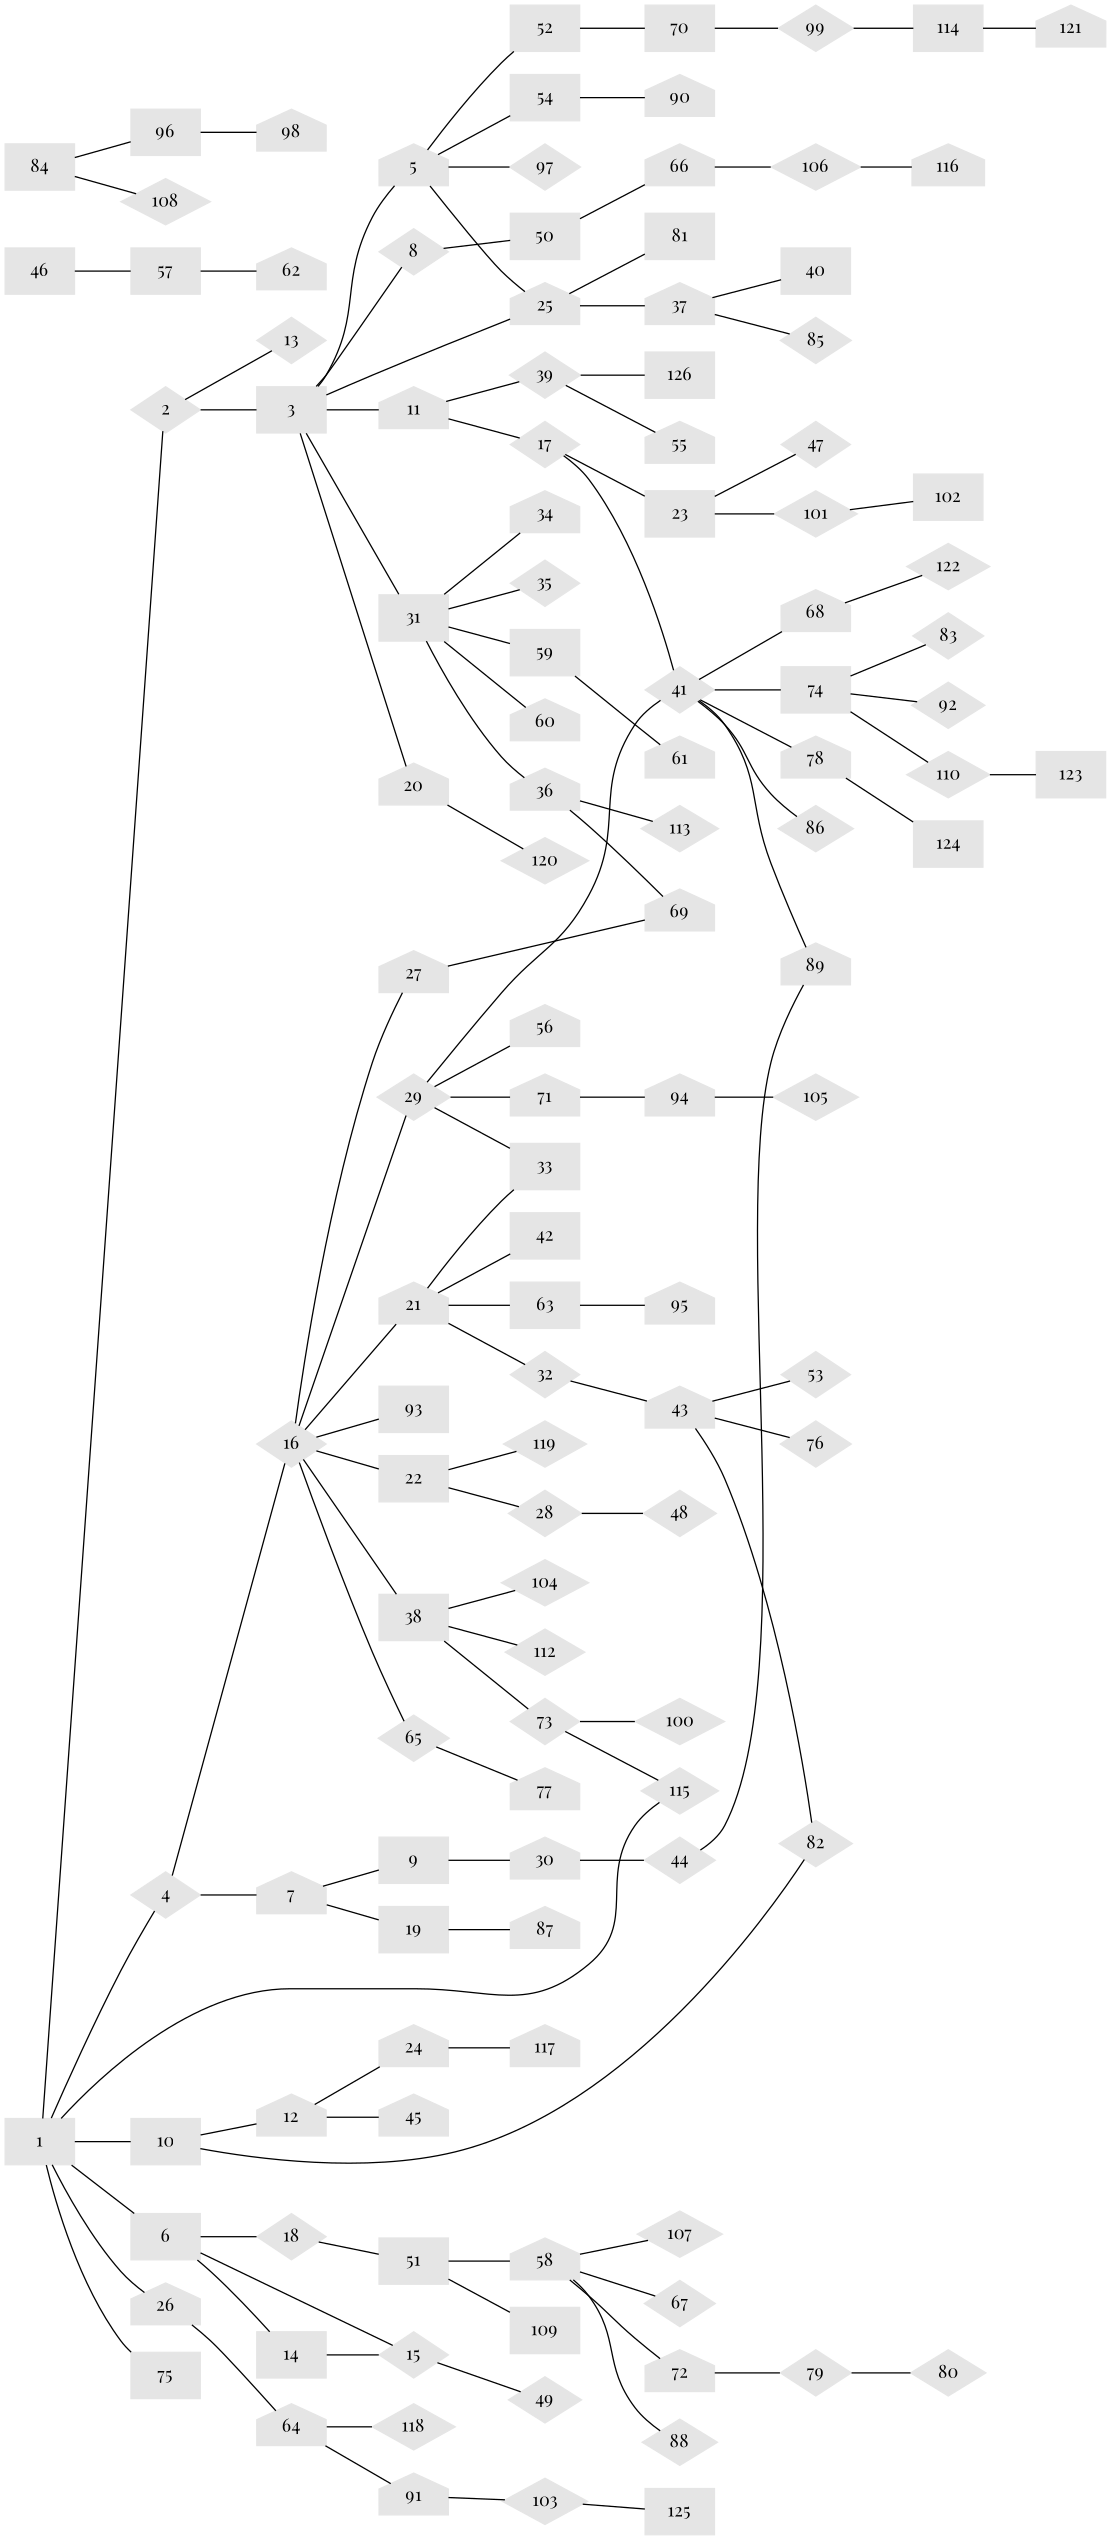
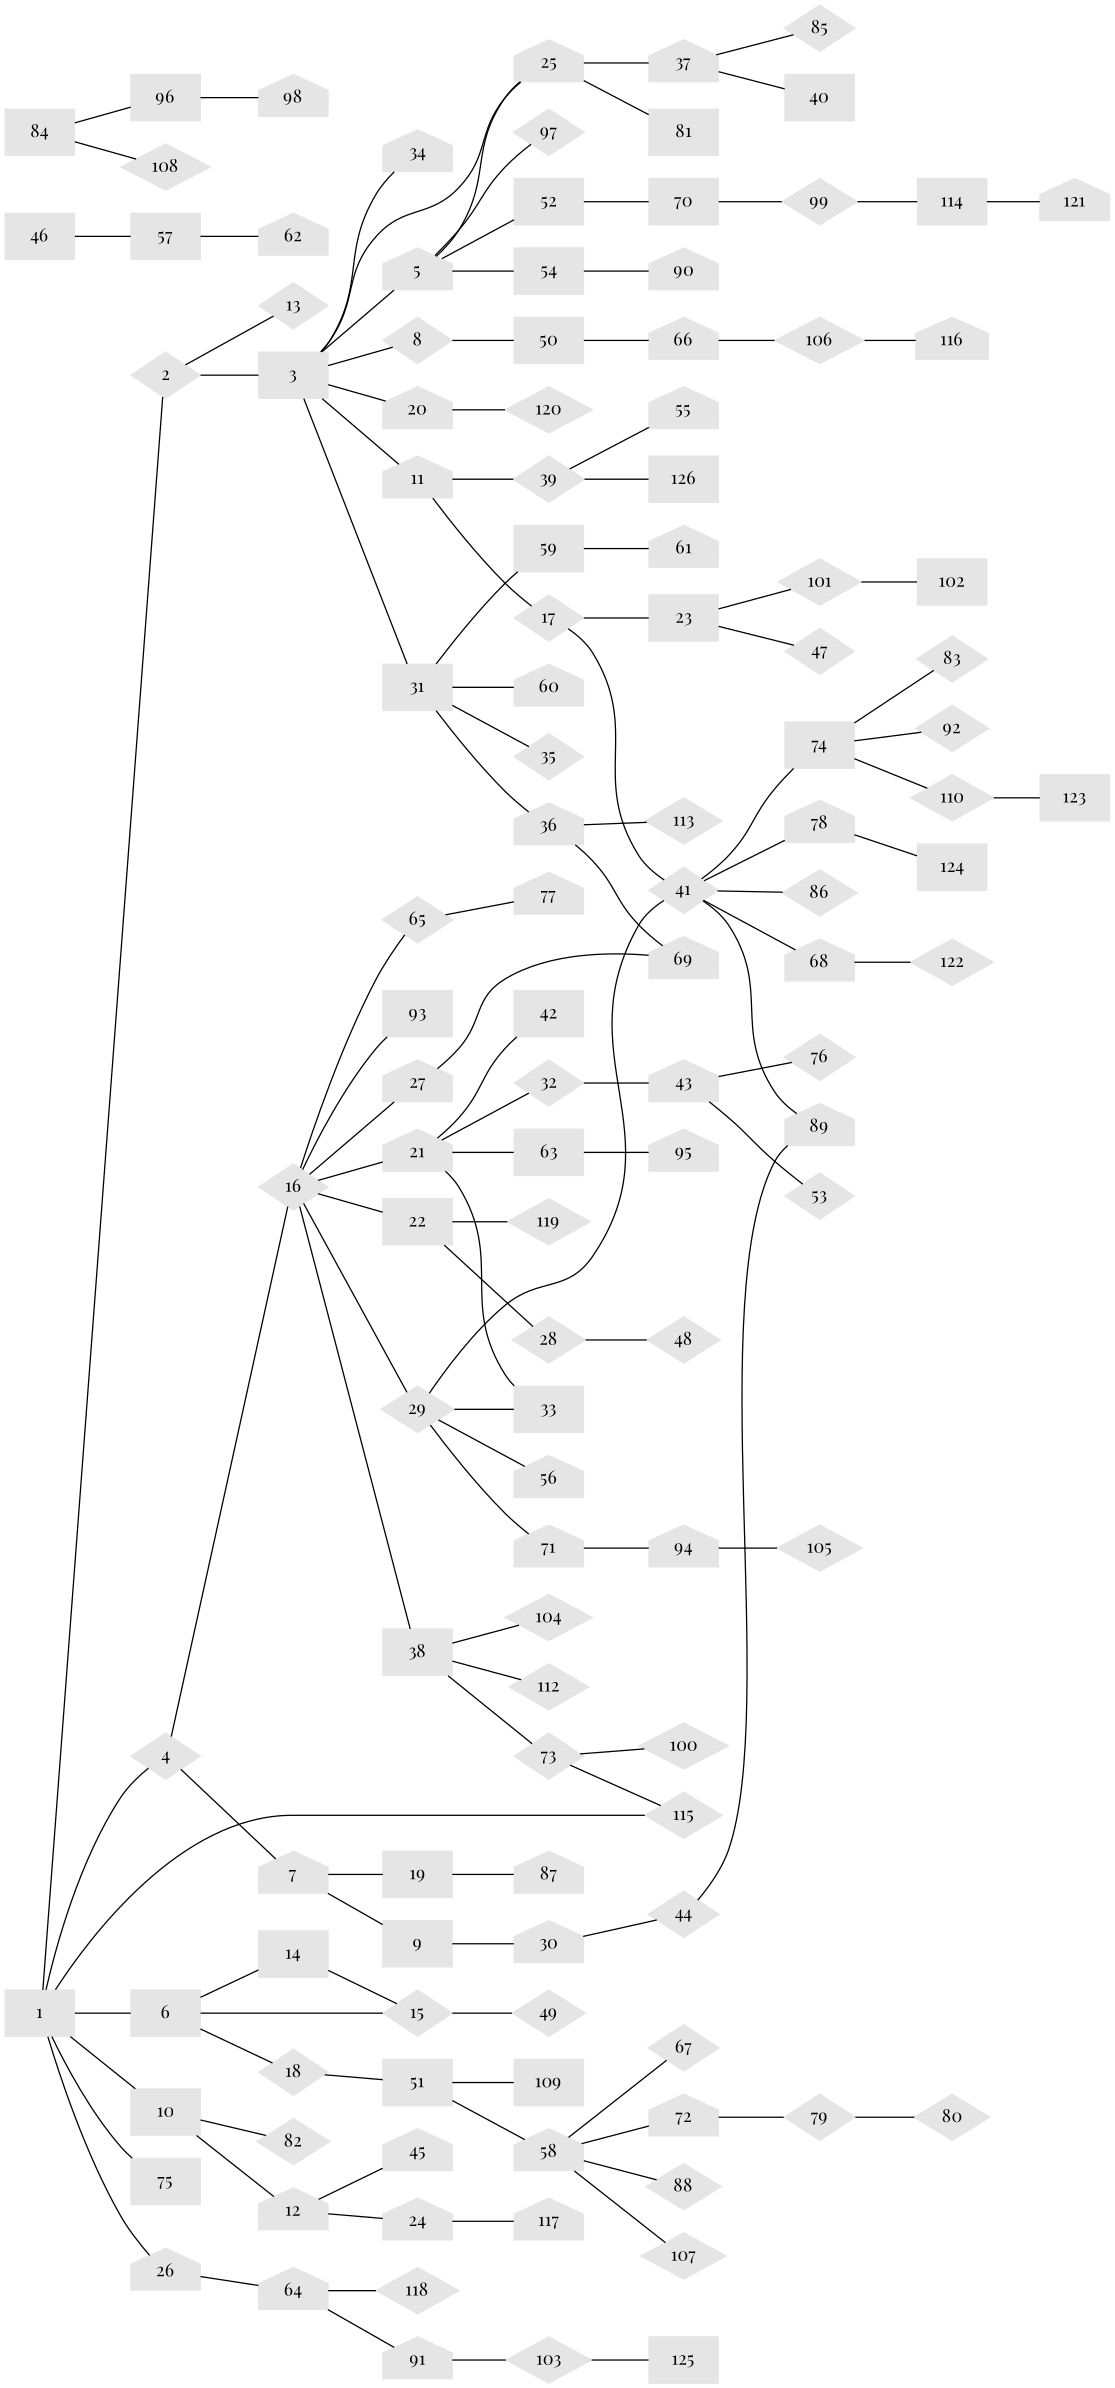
(482, 564) -> (356, 250)
(771, 1620) -> none
